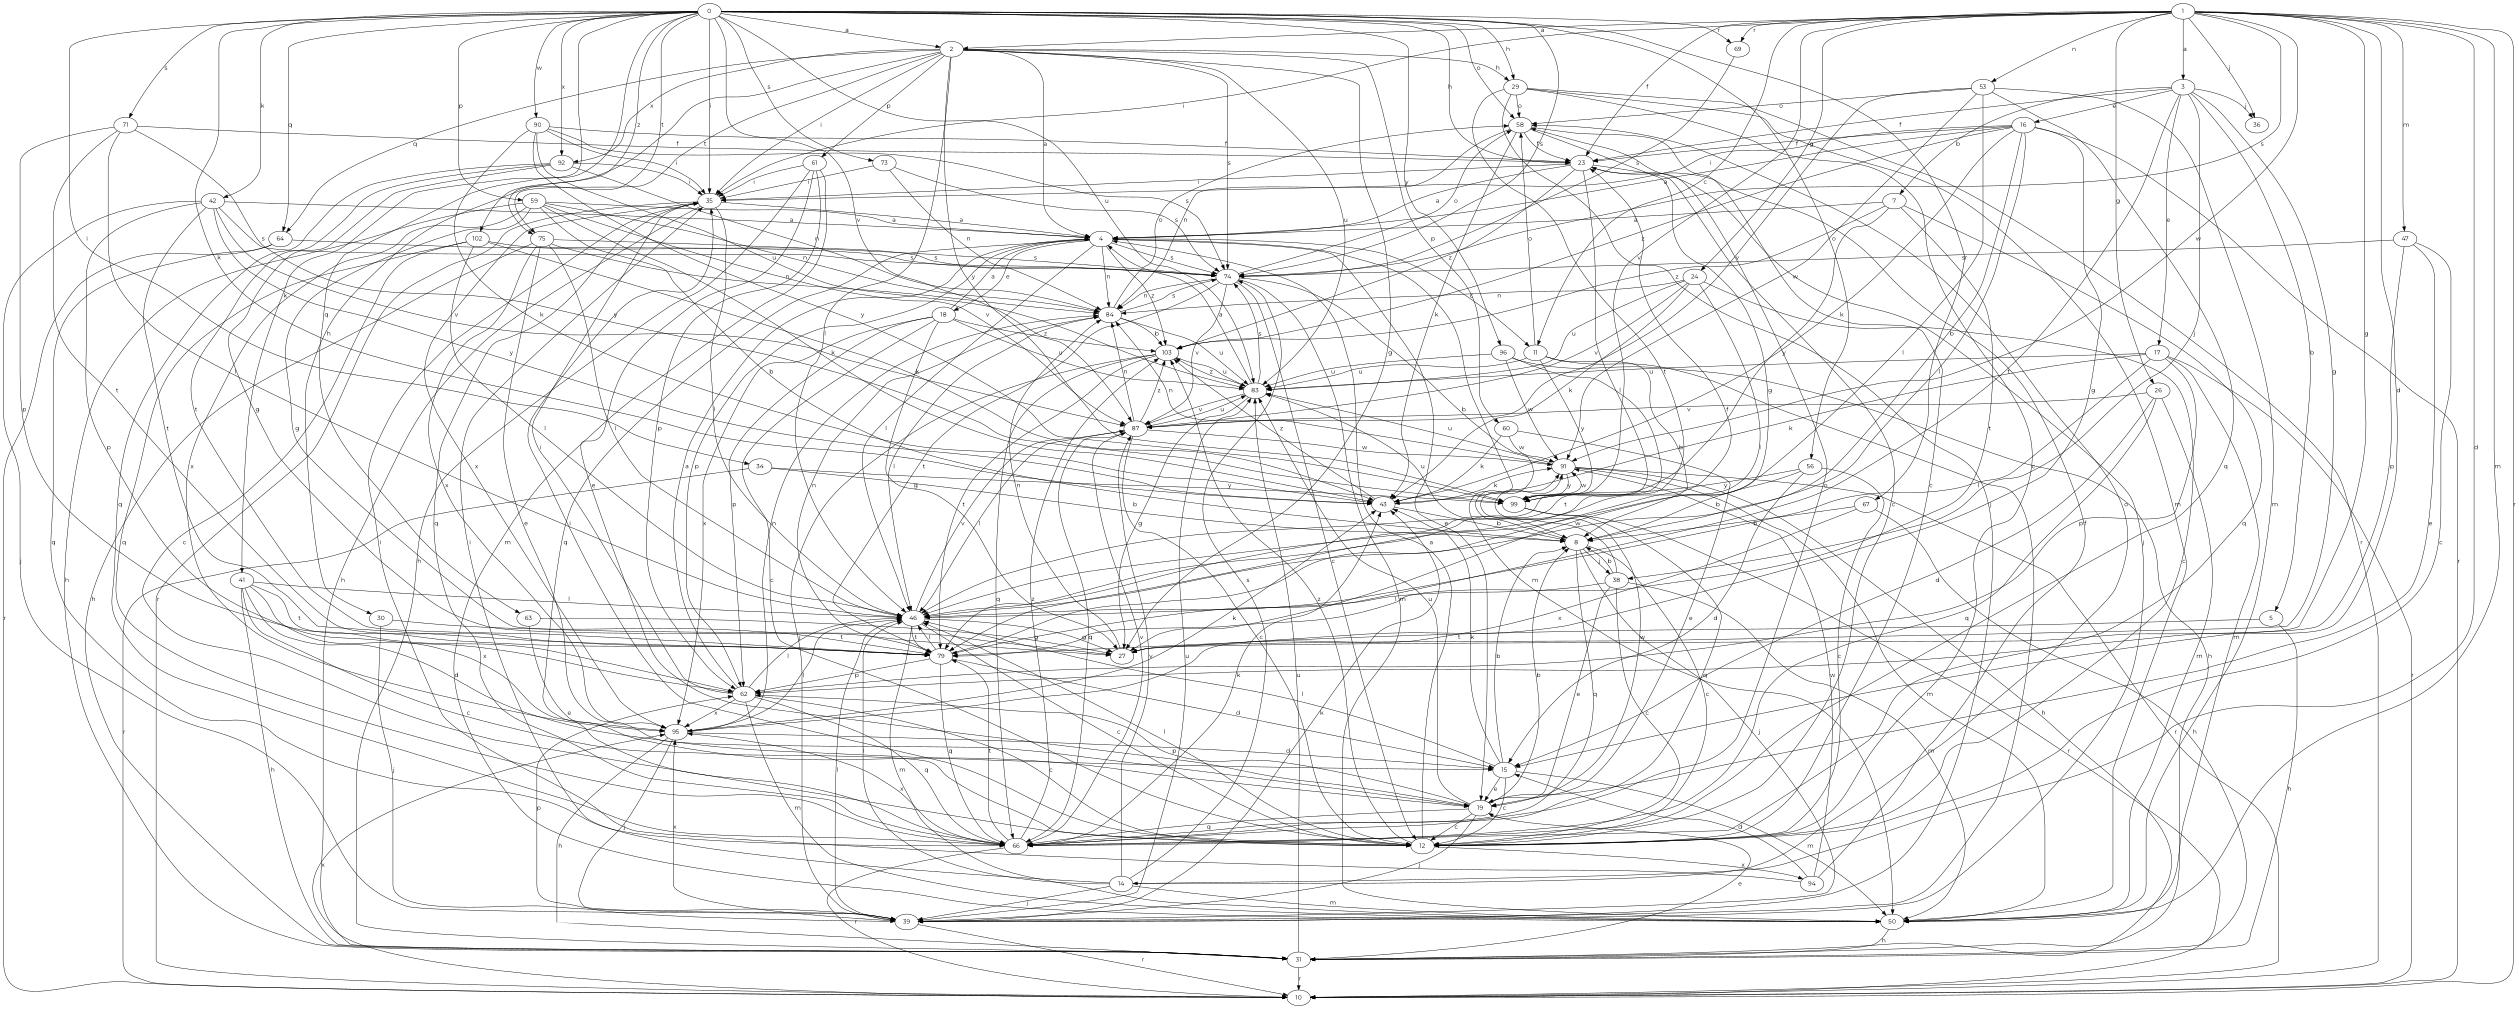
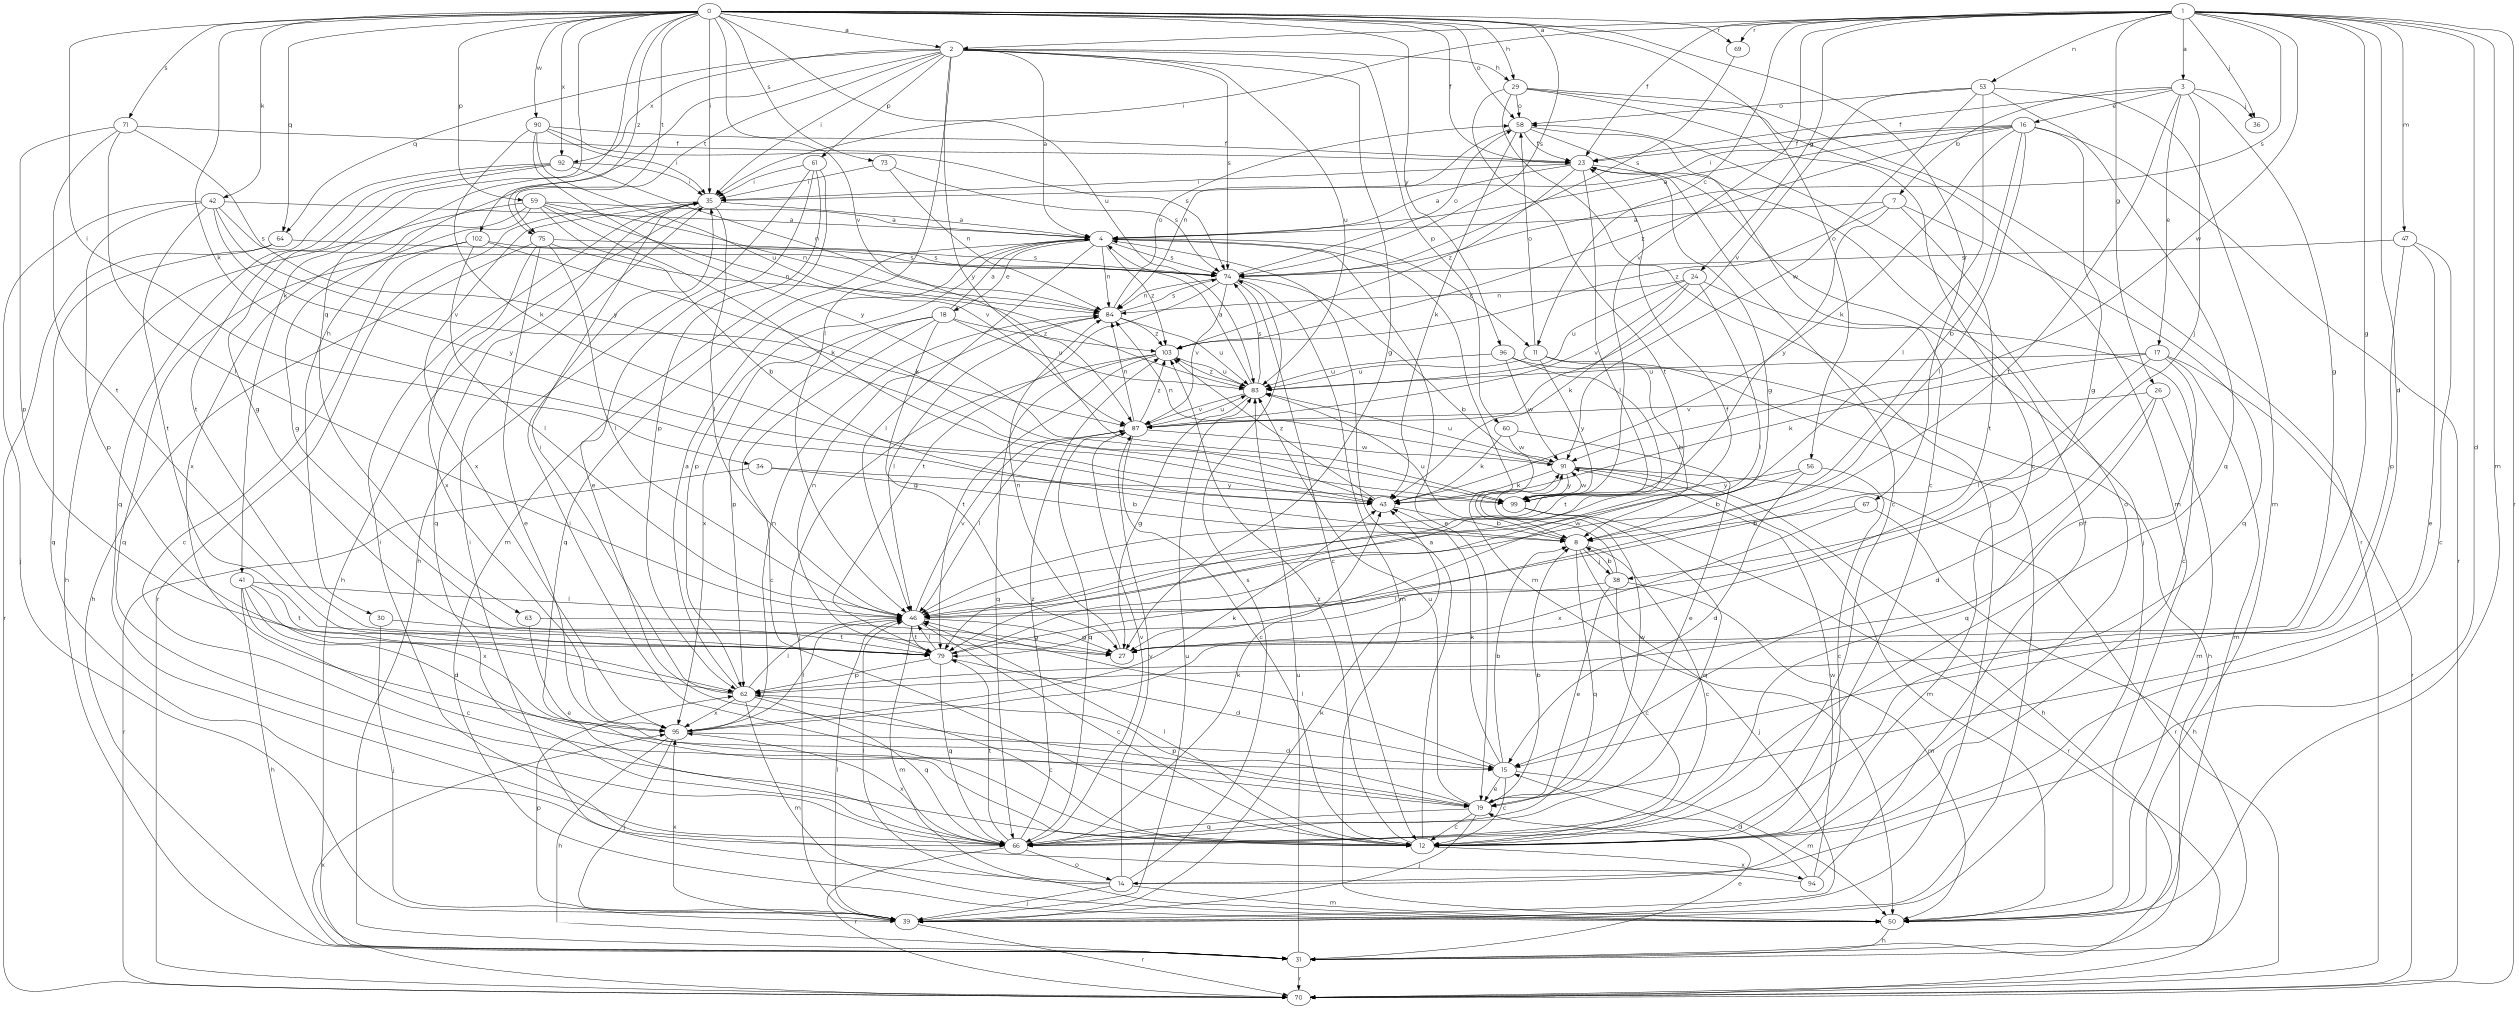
(1450, 87) -> (1450, 87)
(1157, 334) -> (1157, 334)
(1484, 489) -> (1501, 488)
(2271, 618) -> none
(1724, 750) -> (1067, 864)
(1299, 998) -> (1299, 998)
